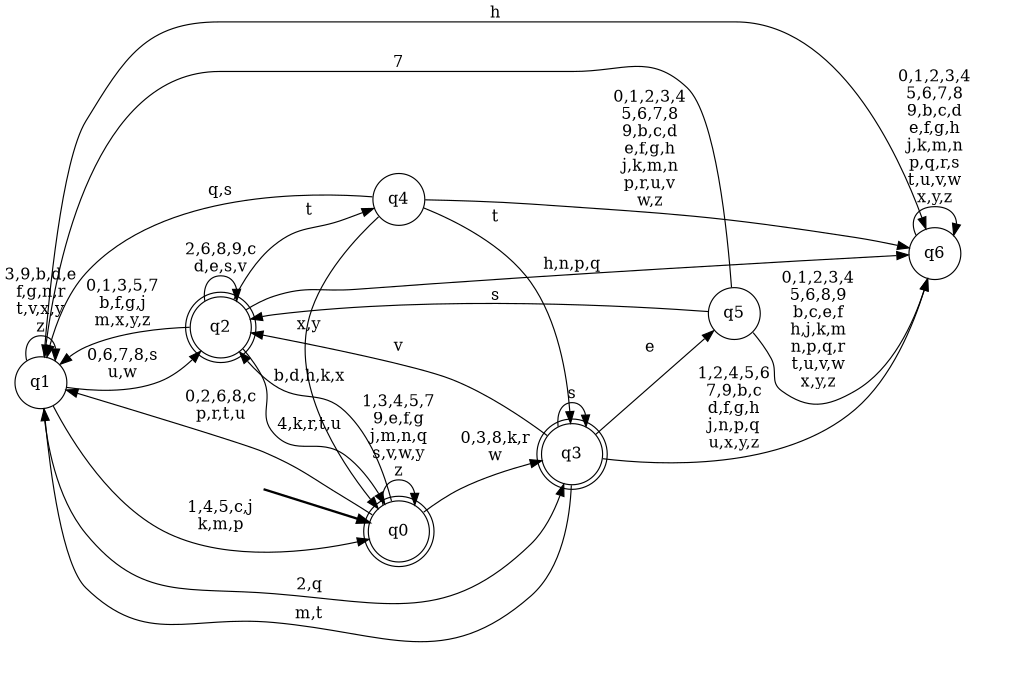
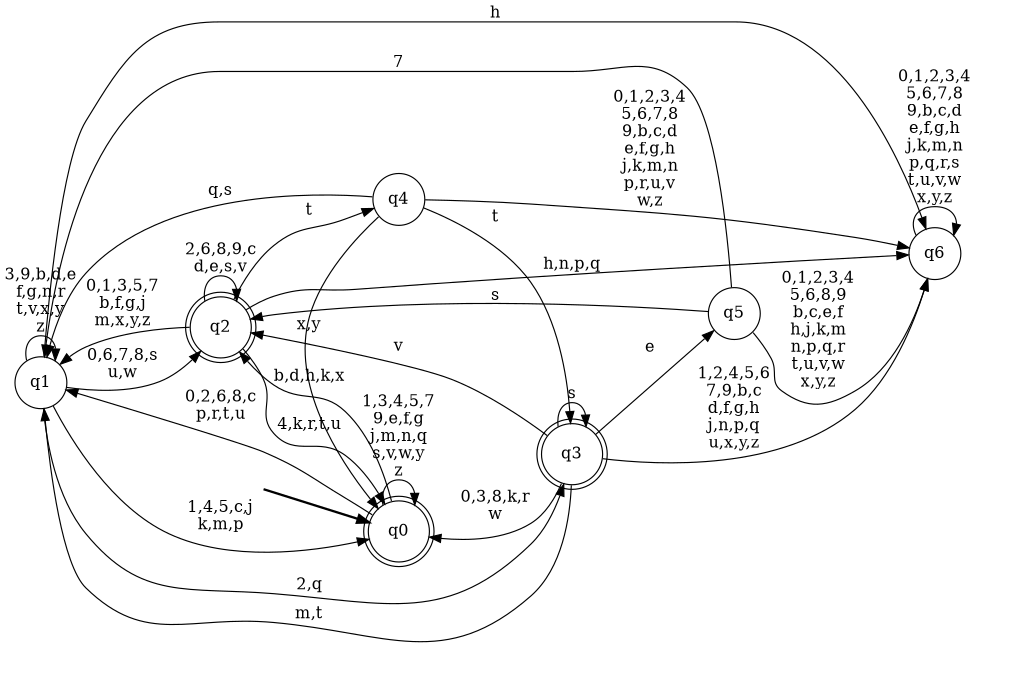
(475, 482) -> (512, 532)
